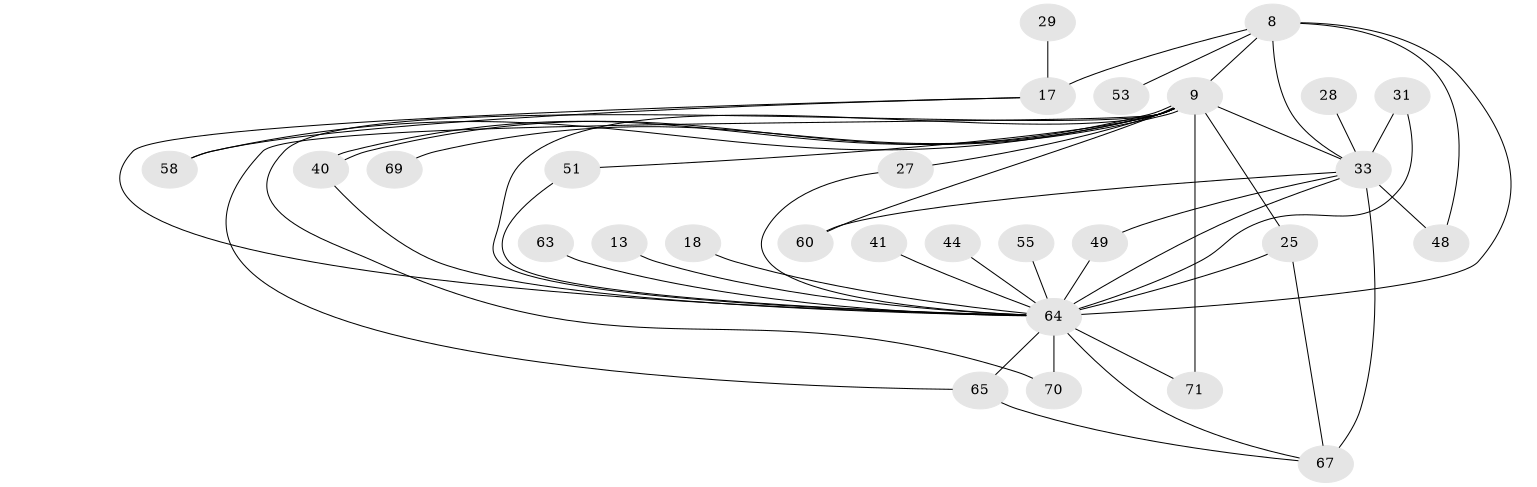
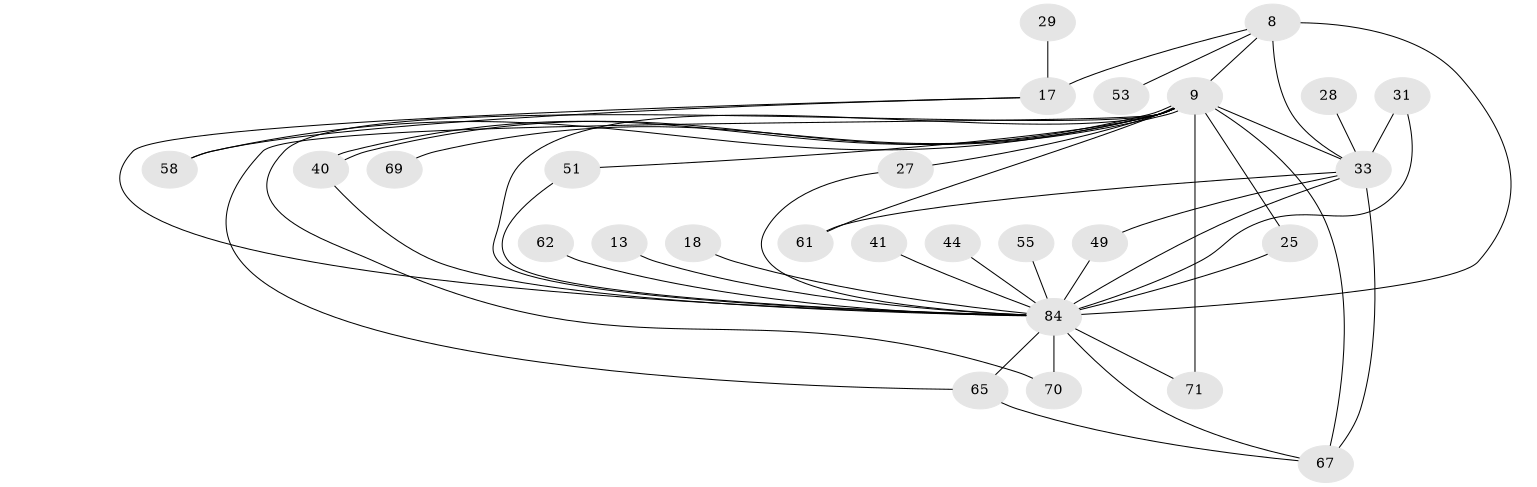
(546, 243) -> (546, 243)
(806, 243) -> (806, 243)
(1441, 243) -> none
(1054, 317) -> (1054, 317)
(1308, 354) -> (1336, 254)
